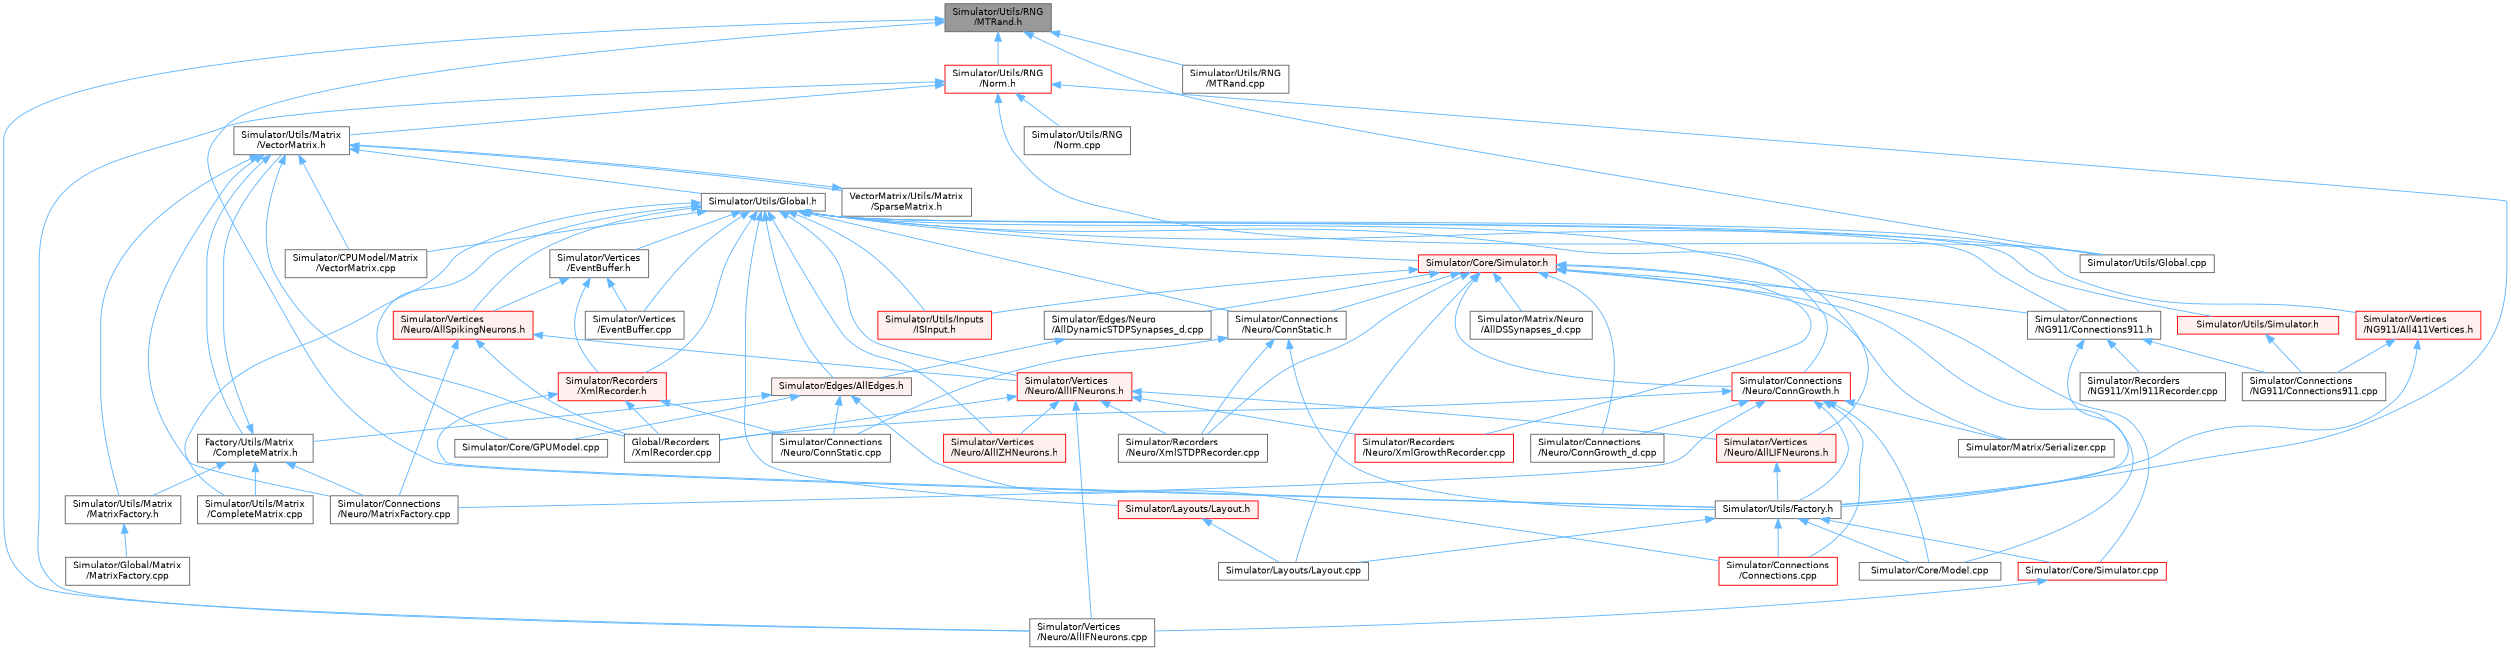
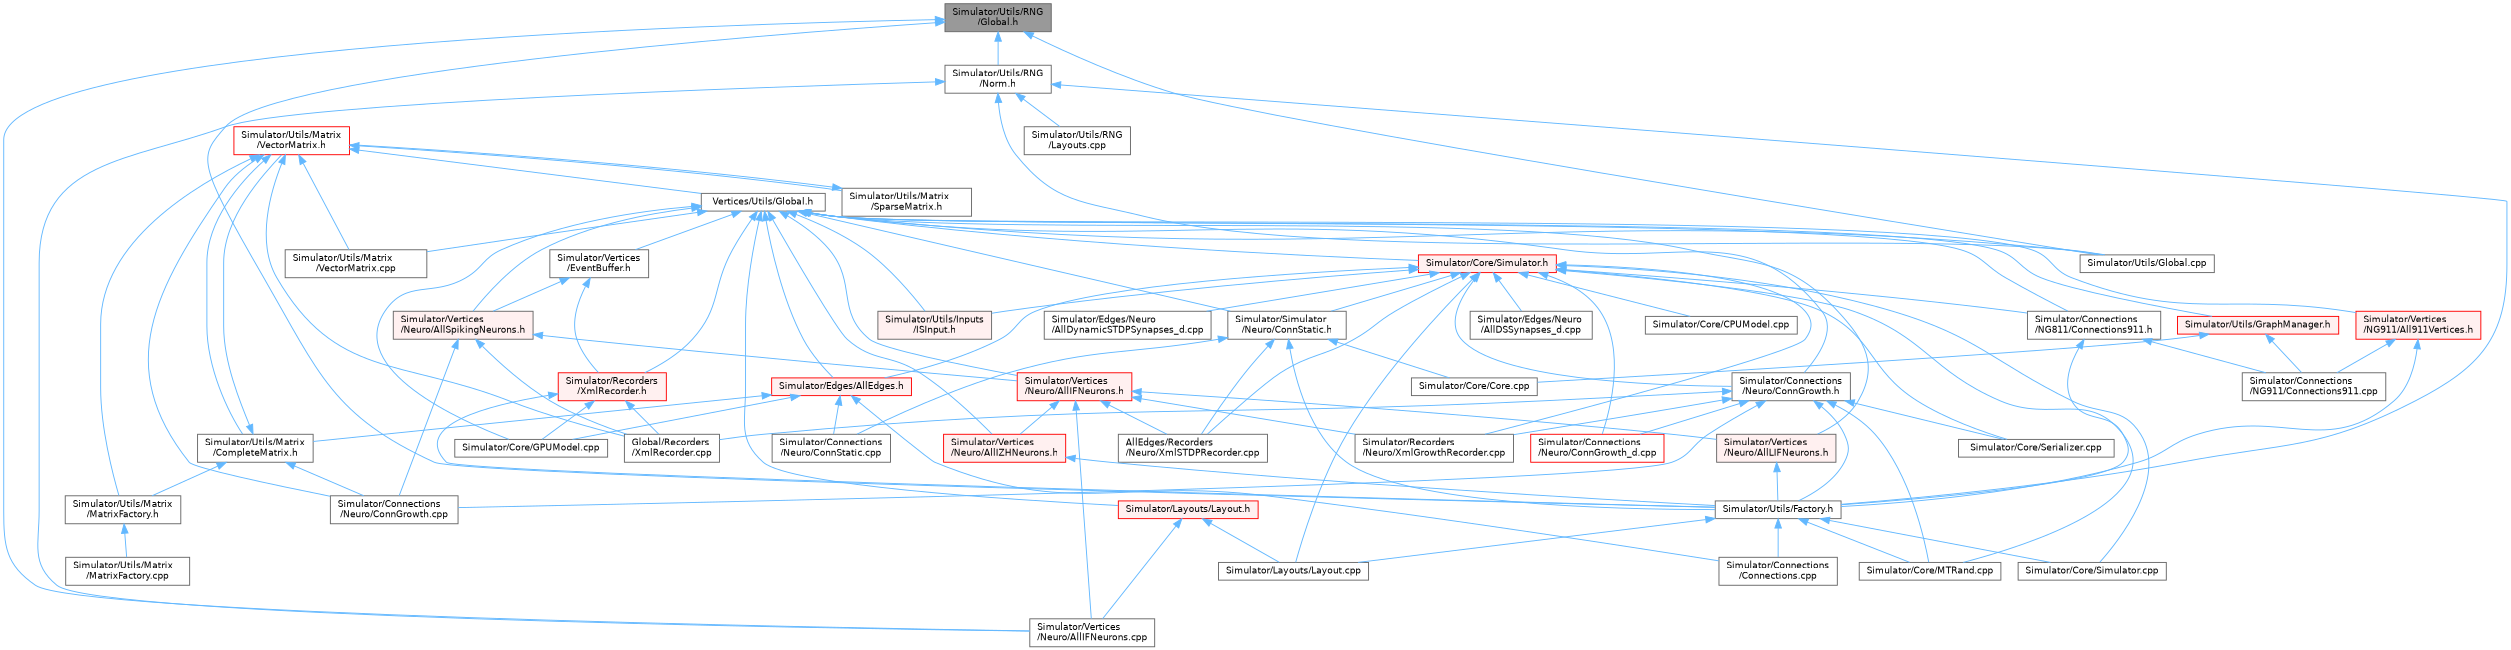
(998, 18) -> (998, 18)
(998, 79) -> (998, 79)
(1236, 79) -> none
(642, 110) -> none
(292, 141) -> (292, 141)
(1077, 141) -> (1077, 141)
(763, 202) -> (763, 202)
(907, 202) -> (907, 202)
(356, 264) -> (356, 264)
(463, 325) -> (463, 325)
(635, 325) -> none
(935, 325) -> (935, 325)
(1287, 325) -> (1287, 325)
(1531, 325) -> (1531, 325)
none -> (1721, 325)
(2094, 325) -> (2094, 325)
(2258, 325) -> (2258, 325)
(2418, 325) -> (2418, 325)
(968, 360) -> (1165, 286)
(842, 387) -> (842, 387)
none -> (1474, 387)
(1791, 387) -> (1791, 387)
(2153, 387) -> none
(726, 419) -> (561, 425)
(864, 419) -> none
(255, 448) -> (255, 448)
(1193, 448) -> (1193, 448)
(1434, 448) -> (1434, 448)
(1597, 448) -> (1597, 448)
(1776, 448) -> (1776, 448)
(2036, 448) -> (2036, 448)
(1860, 485) -> (1618, 418)
none -> (1475, 491)
(255, 510) -> none
(394, 510) -> (394, 510)
(128, 571) -> (128, 571)
(1778, 571) -> (1778, 571)
(1930, 571) -> (1930, 571)
(2092, 571) -> (2092, 571)
(1597, 616) -> (1139, 572)
